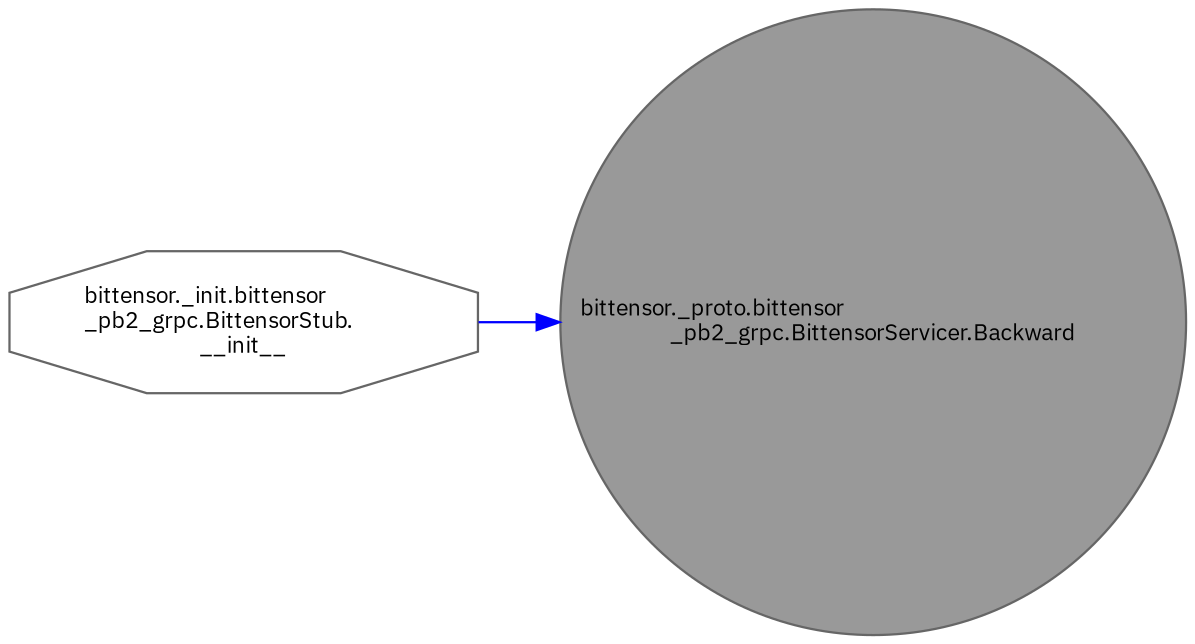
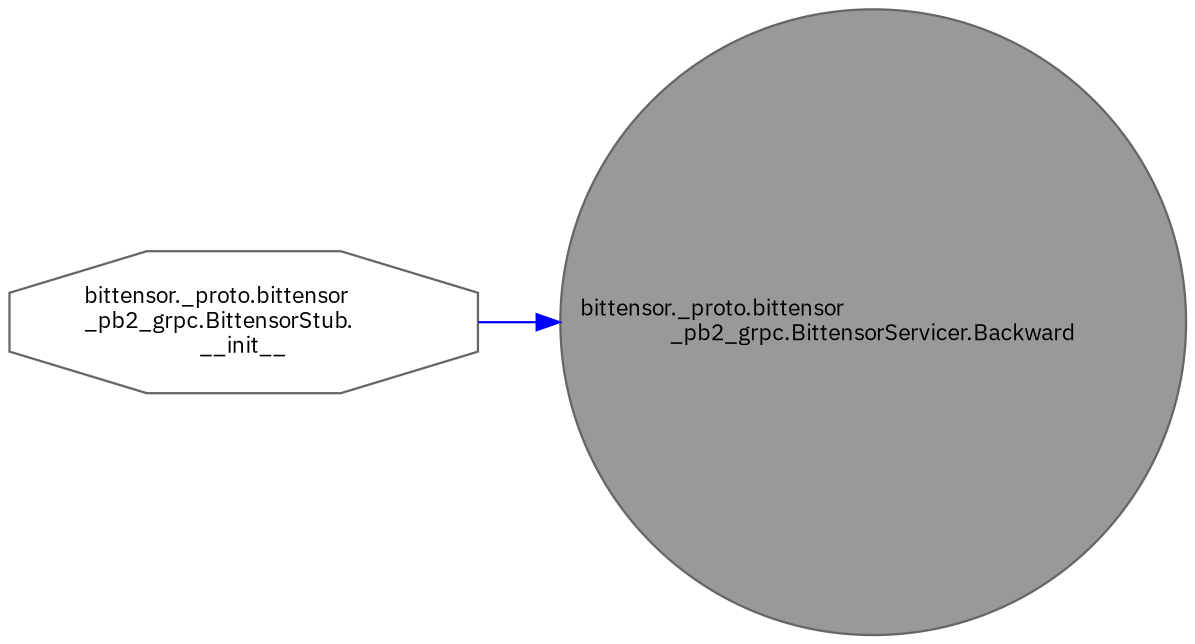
(244, 322) -> (244, 322)
